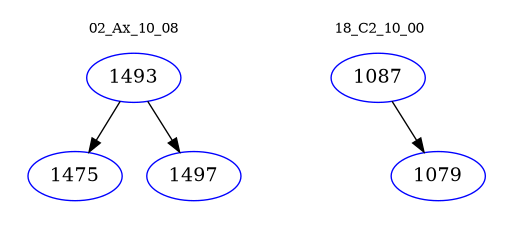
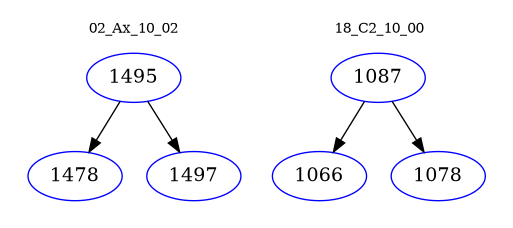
(134, 29) -> (134, 29)
(134, 78) -> (134, 78)
(75, 176) -> (75, 176)
none -> (319, 176)
(438, 176) -> (438, 176)
